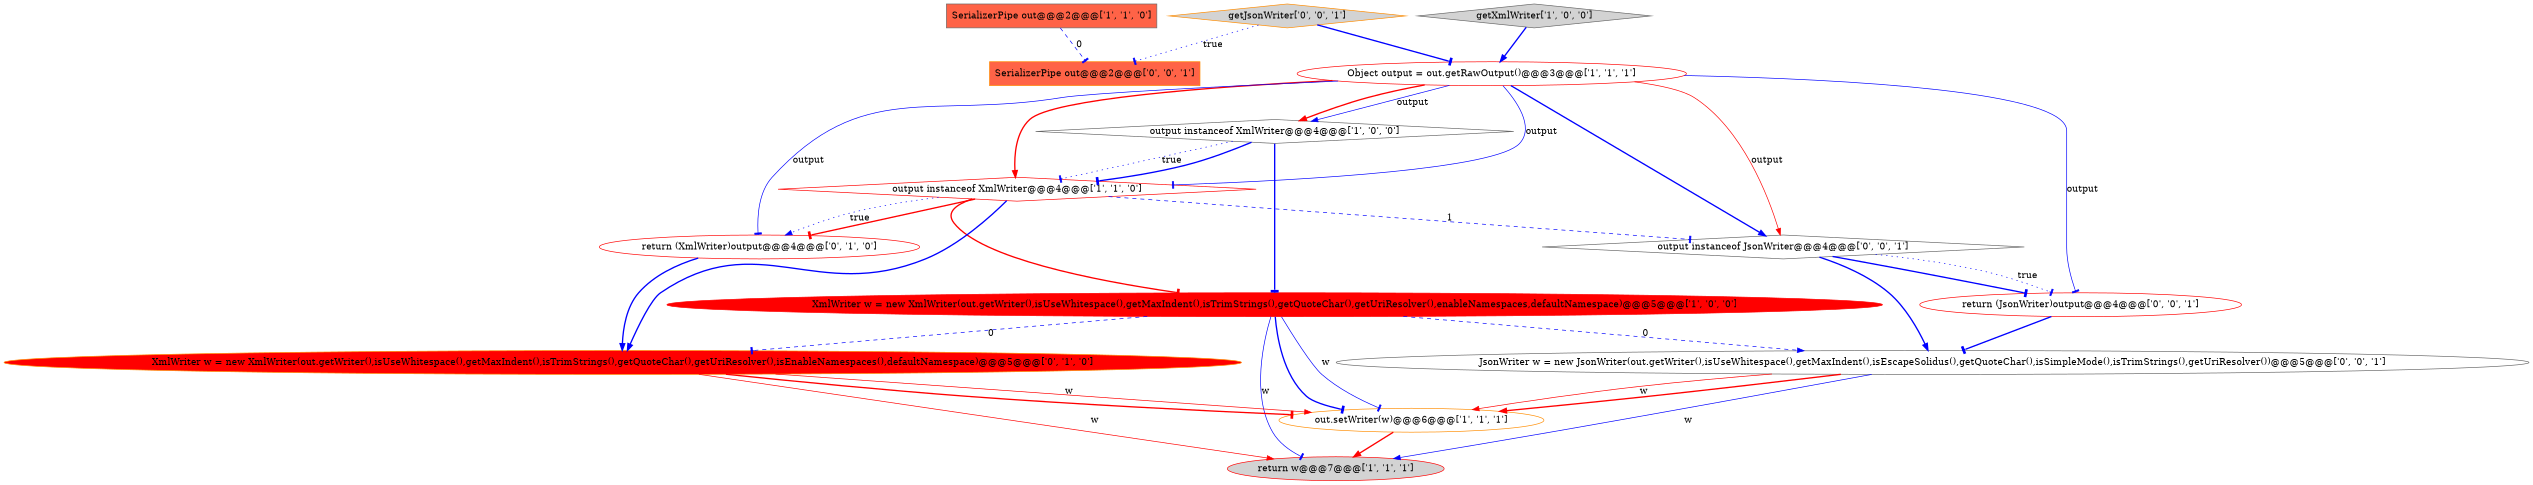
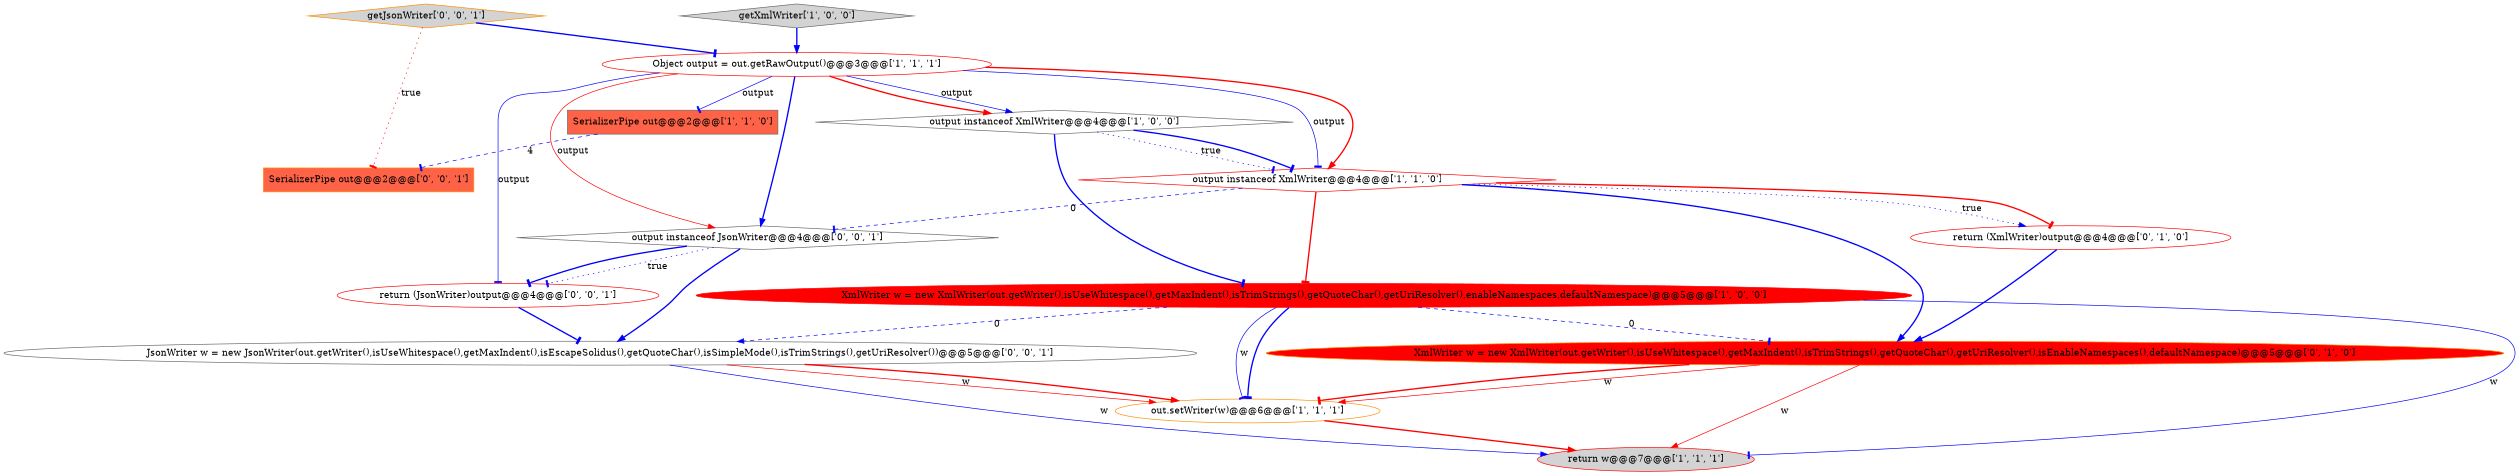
(1198, 43) -> (398, 96)
(1079, 45) -> (531, 151)
(1016, 103) -> (736, 93)
(1450, 218) -> (1074, 209)
